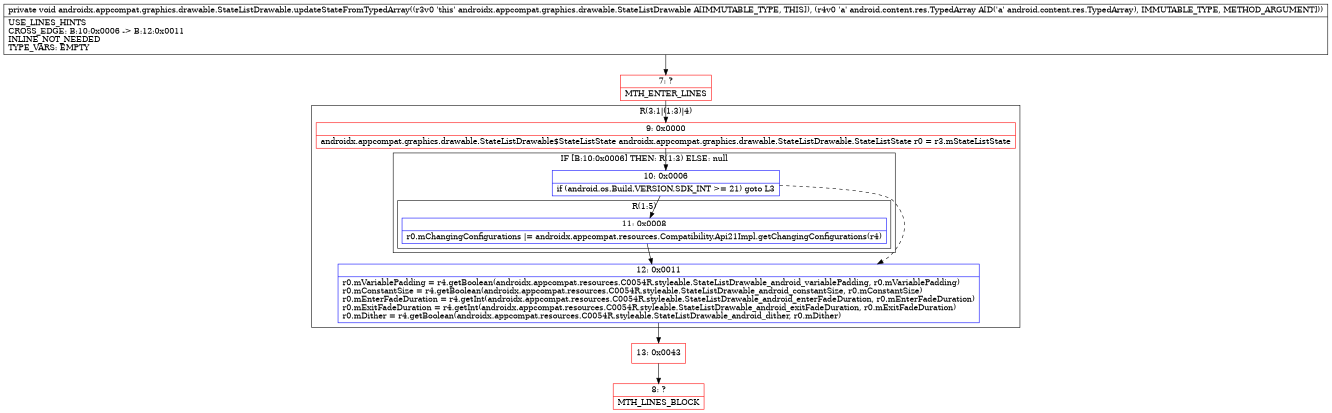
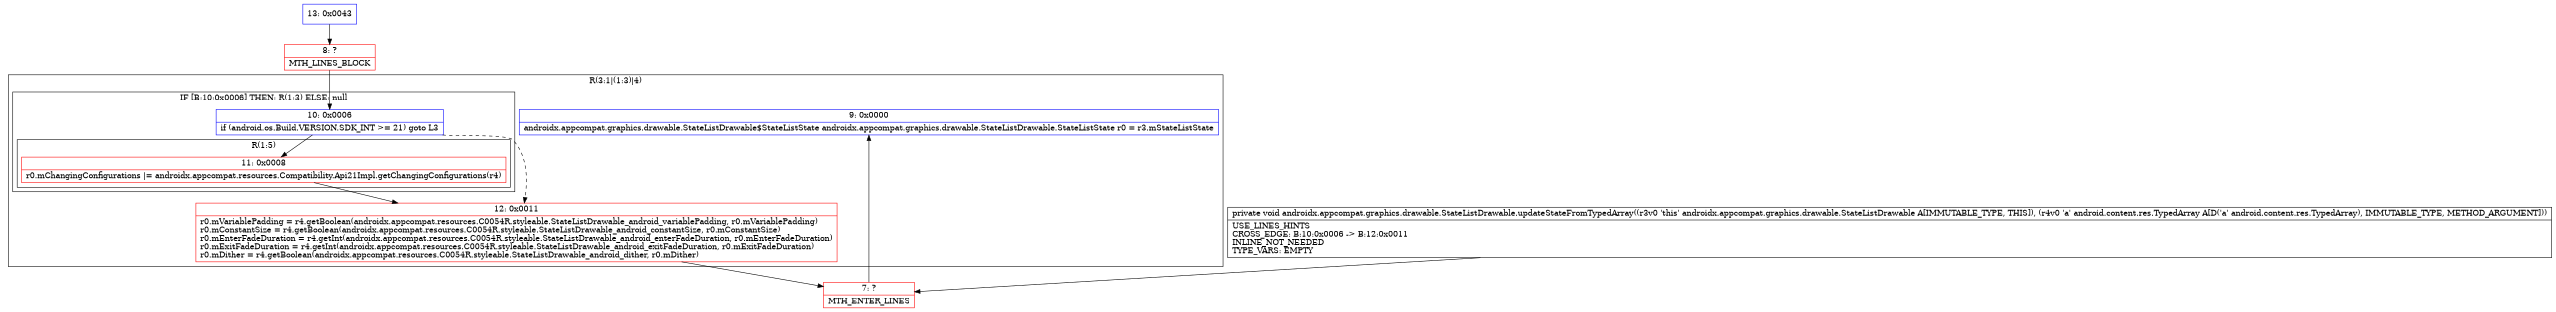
(666, 135) -> (869, 122)
(666, 156) -> (330, 87)
(644, 231) -> (264, 170)
(659, 293) -> (516, 232)
(659, 331) -> (750, 274)
(659, 353) -> (330, 14)
